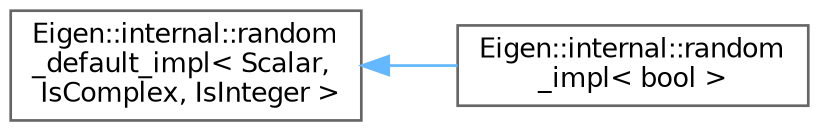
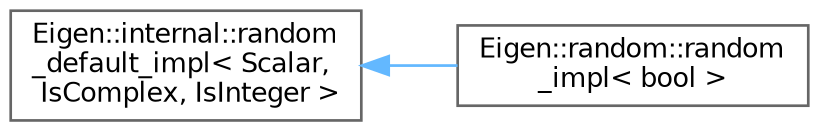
(633, 66) -> (633, 66)
